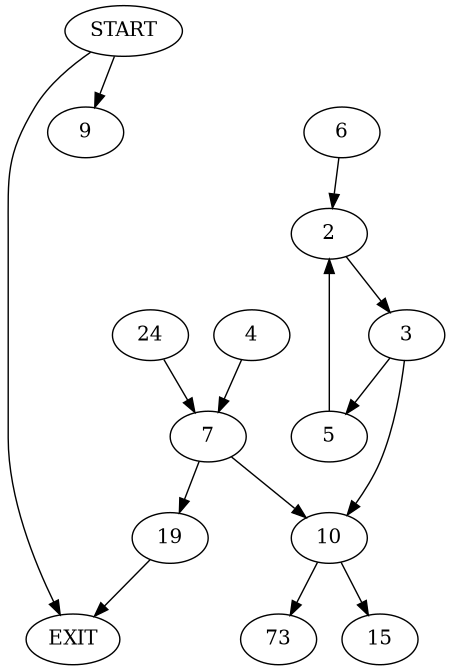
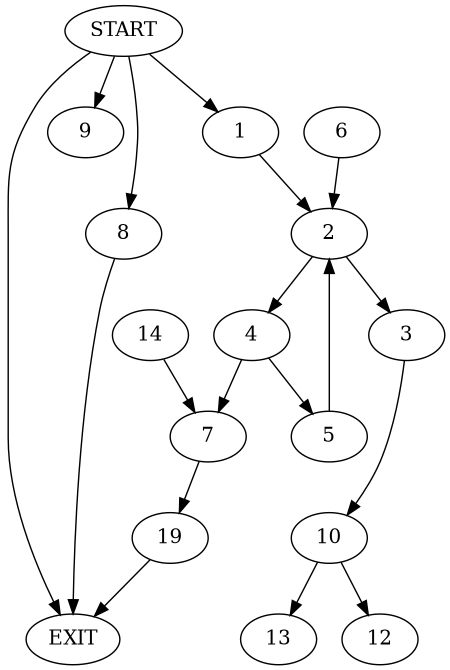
none -> (241, 132)
none -> (124, 234)
none -> (295, 279)
(150, 335) -> (150, 335)
(372, 380) -> (286, 380)
(263, 483) -> none
(279, 639) -> (279, 639)
(380, 639) -> (380, 639)
